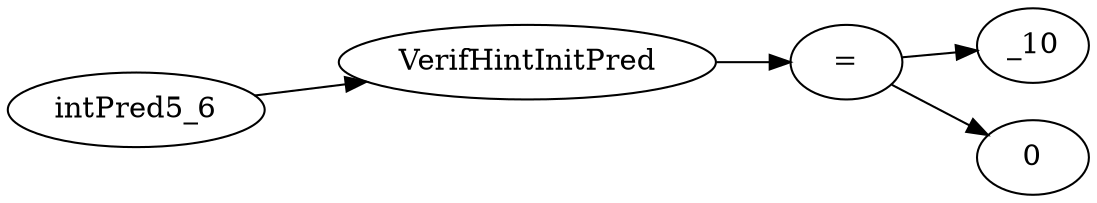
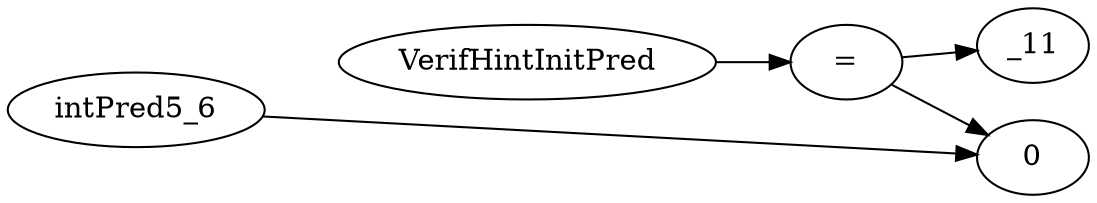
(1033, 46) -> (1033, 46)
(300, 90) -> (609, 135)
